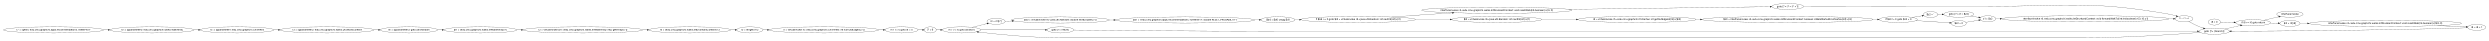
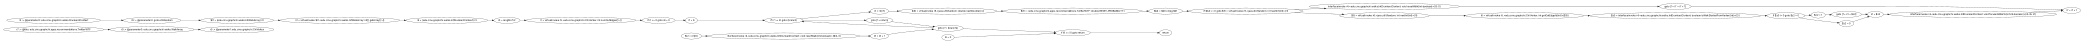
(2290, 14) -> (1166, 33)
(2274, 23) -> none
(2196, 25) -> none
(276, 30) -> none
